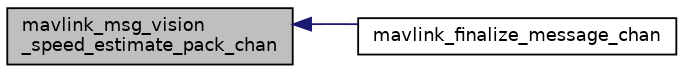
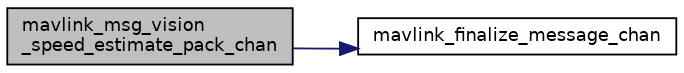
(335, 24) -> (316, 49)
